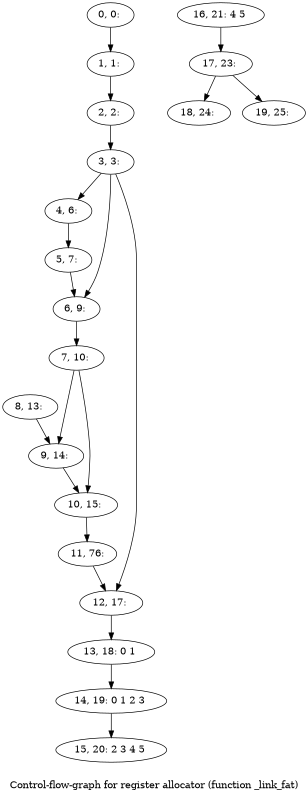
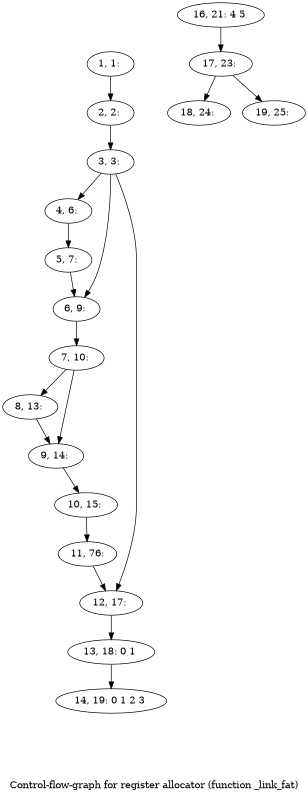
(111, 15) -> none
(88, 428) -> (56, 380)
(111, 750) -> none
